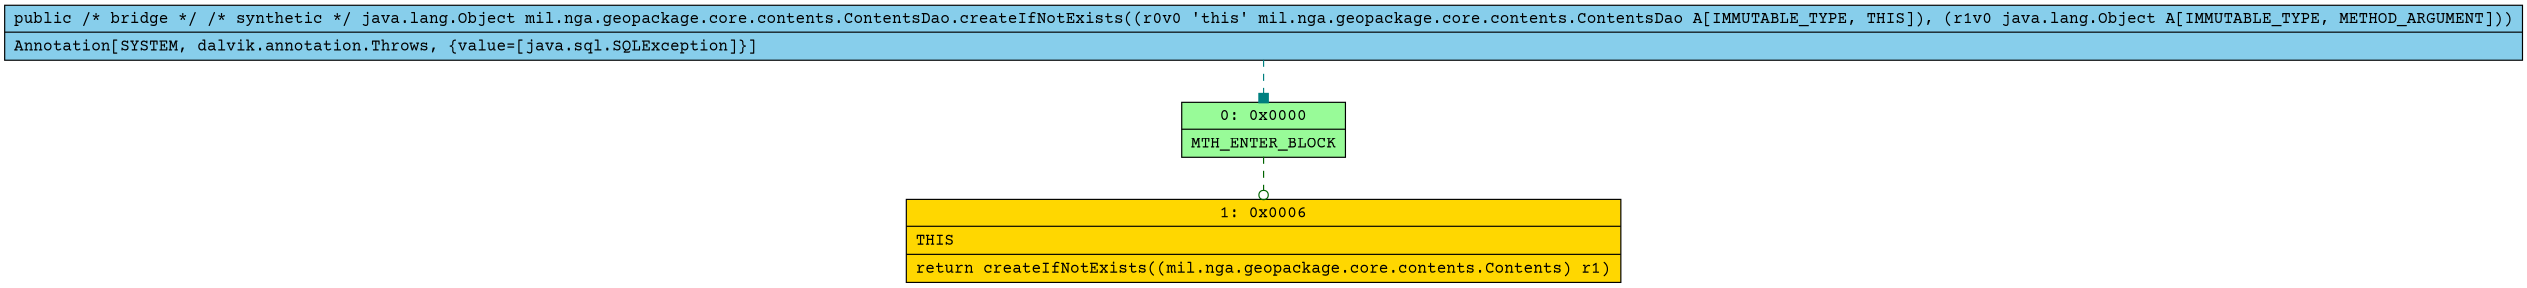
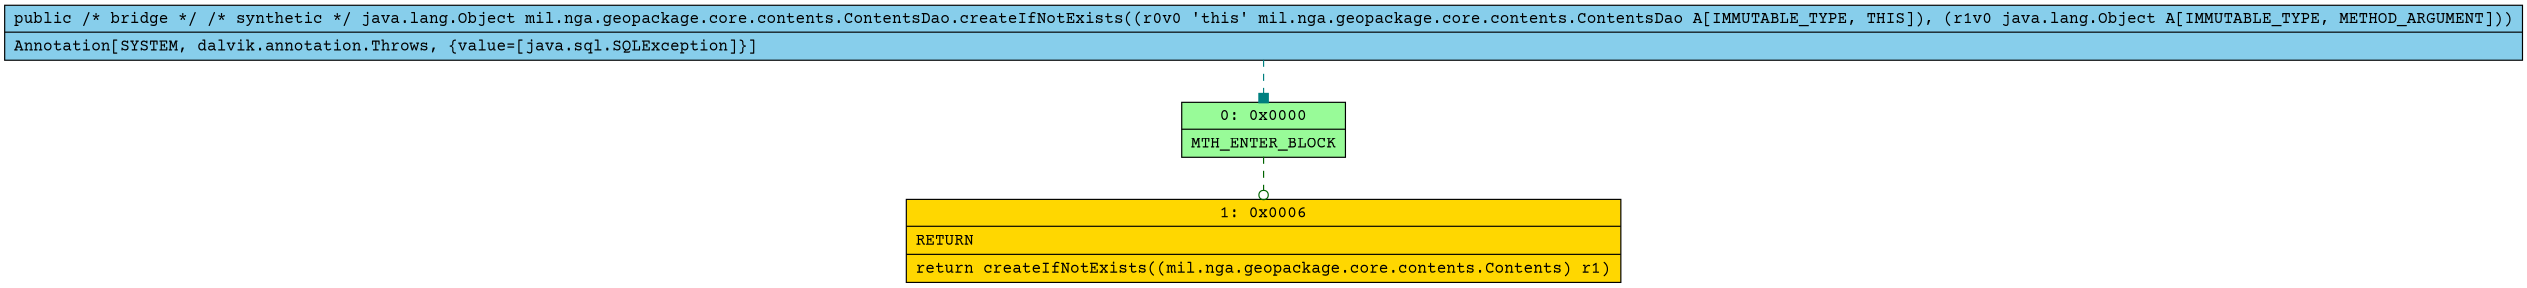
(936, 240) -> (945, 240)
